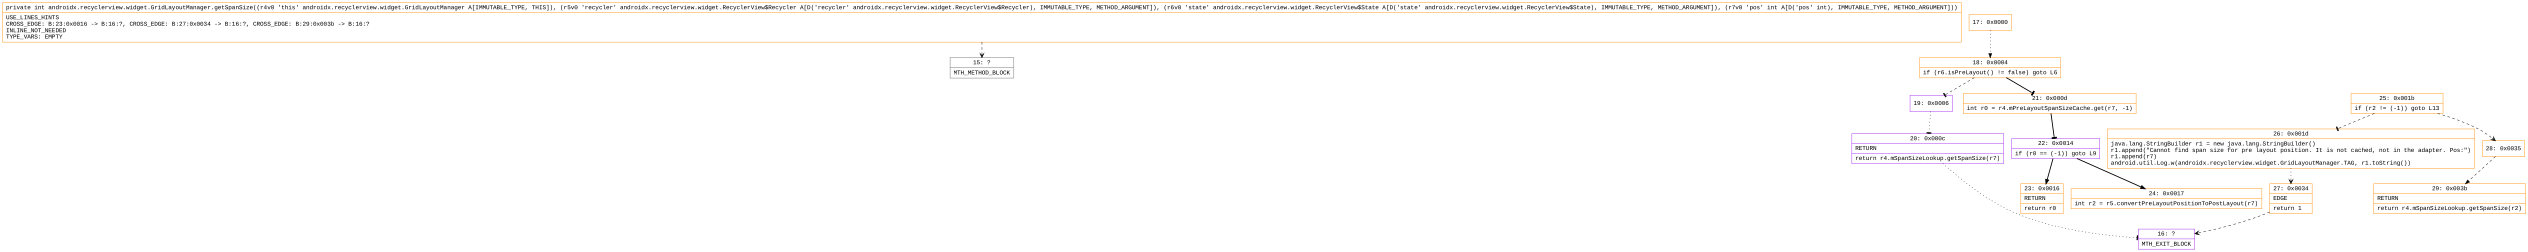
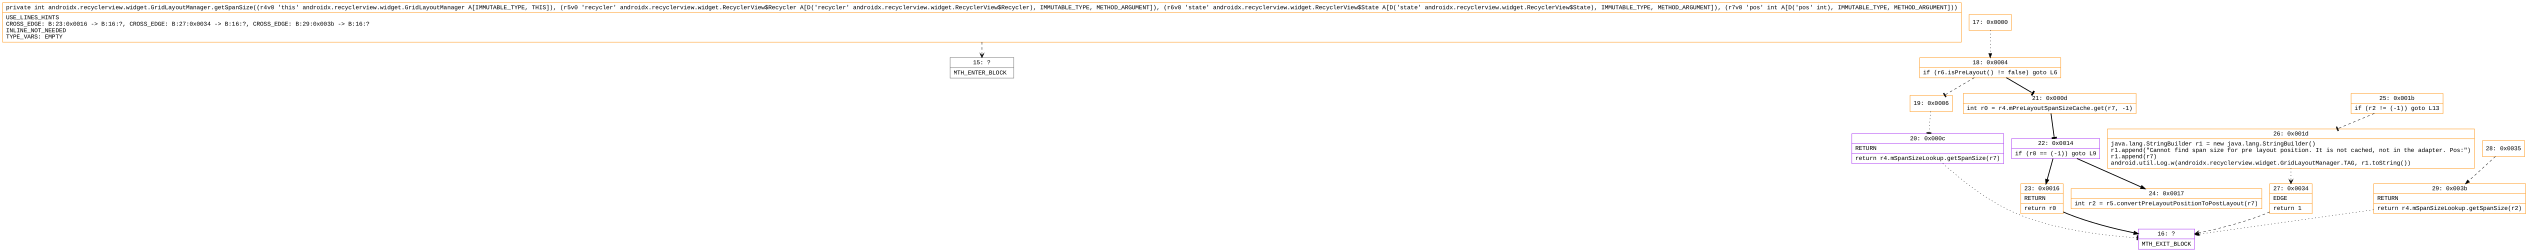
(982, 73) -> (980, 73)
(1931, 104) -> (1931, 104)
(2466, 123) -> none
none -> (2286, 222)
none -> (2098, 224)
